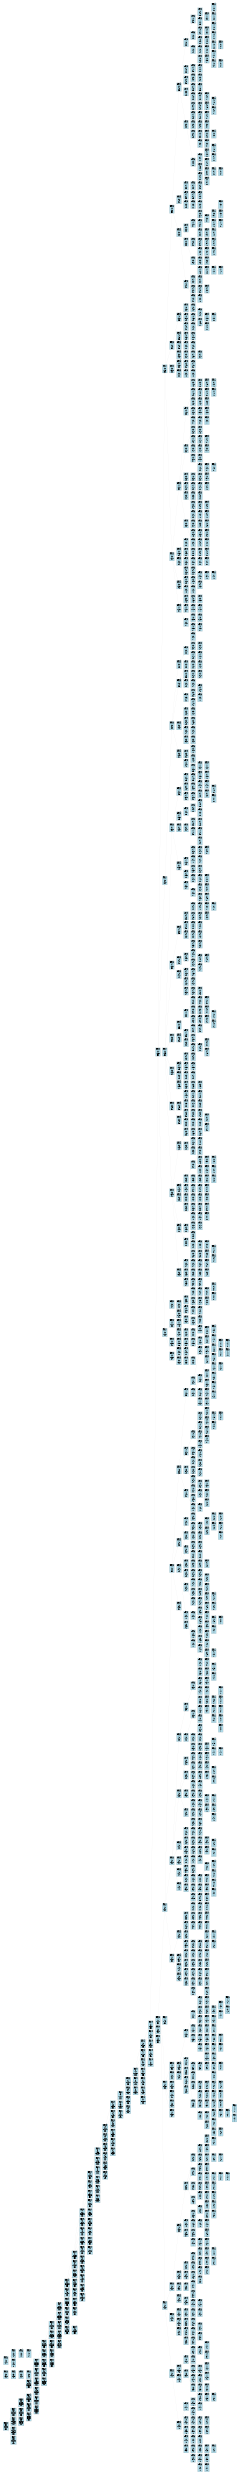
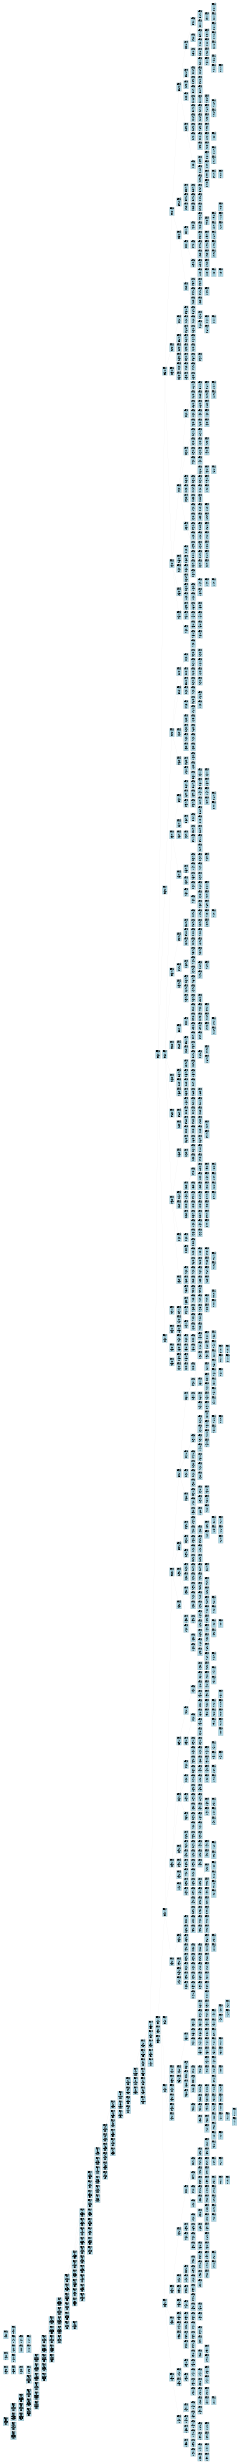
(221, 45) -> none
none -> (214, 1195)
(75, 2293) -> none
(186, 2439) -> none
